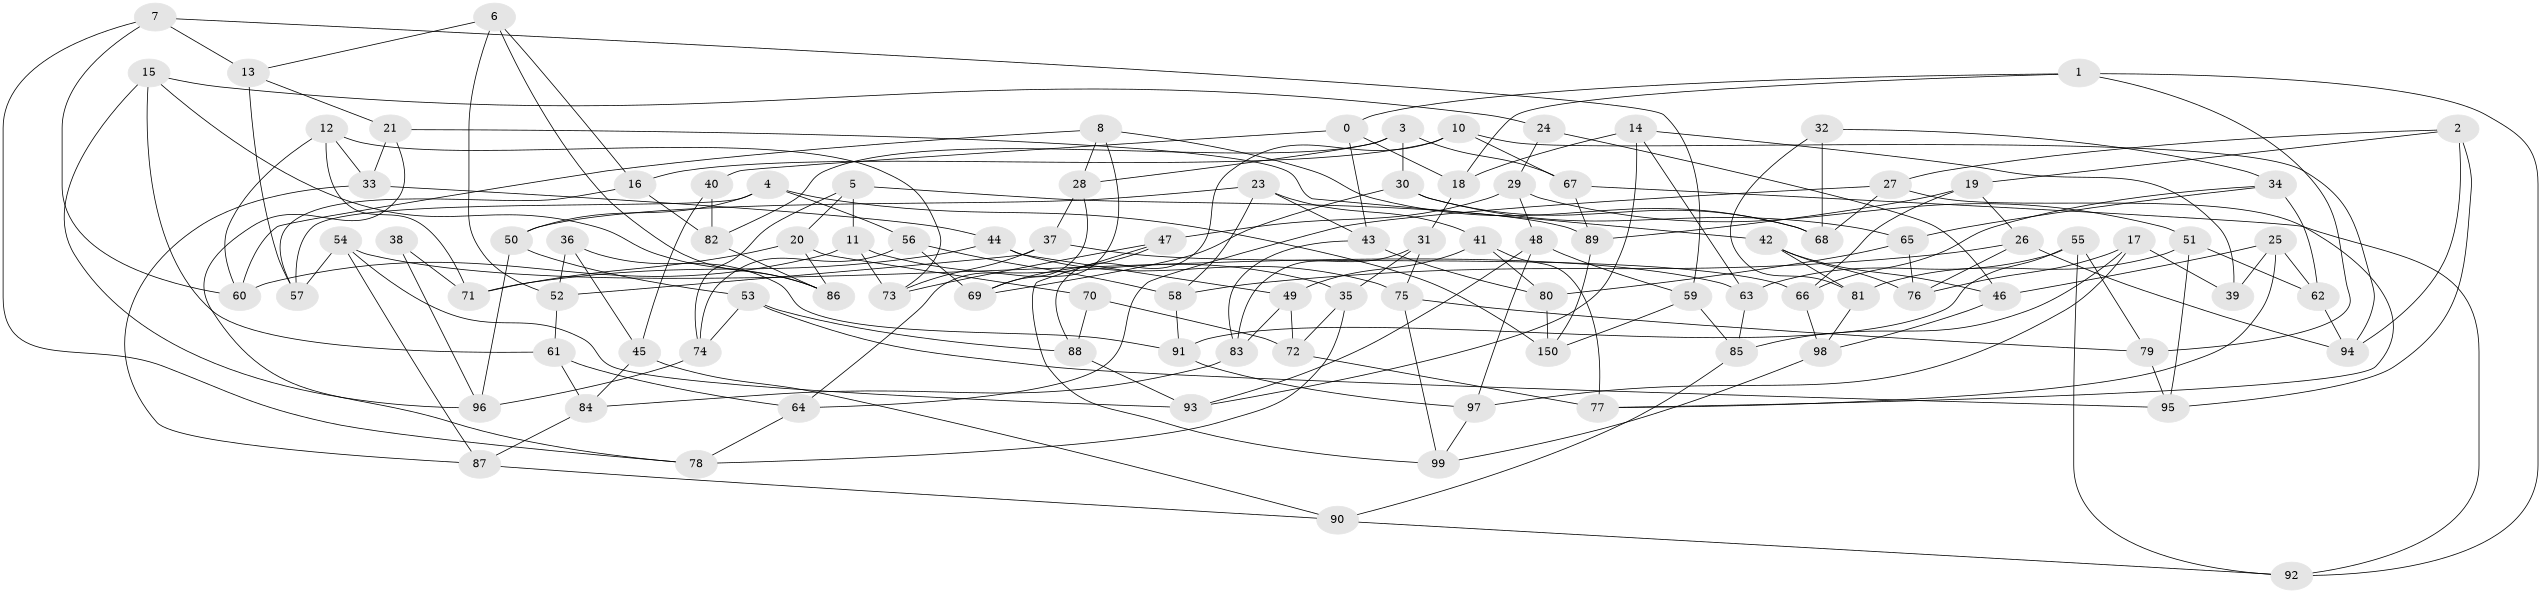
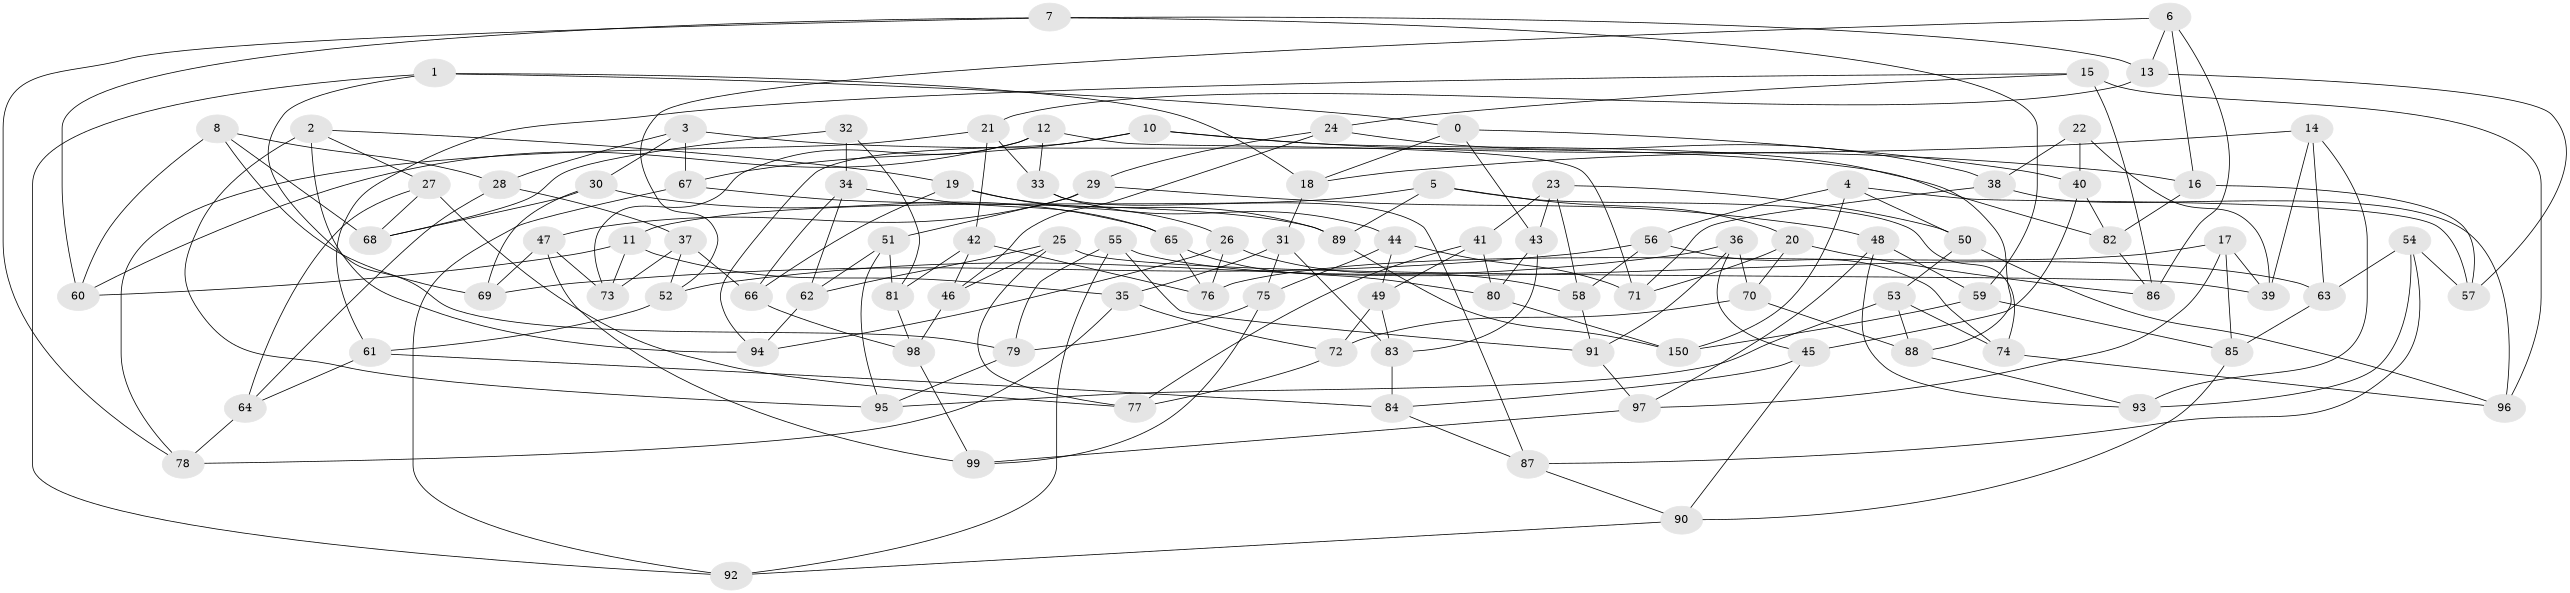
none -> (2080, 129)
none -> (1682, 146)
none -> (1743, 269)
